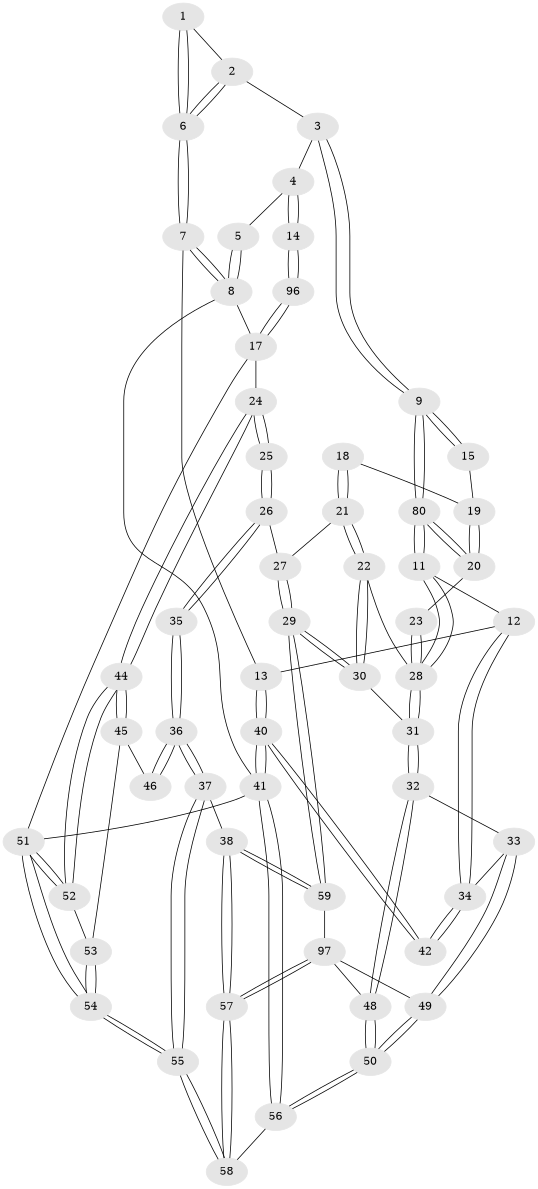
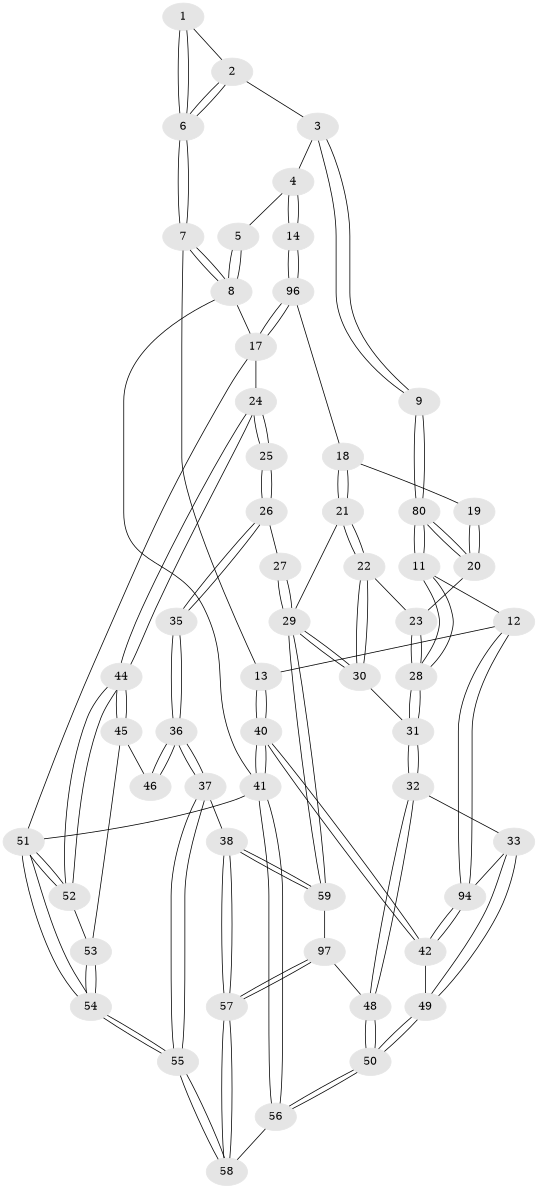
none -> (318, 374)
(468, 457) -> none
(312, 539) -> (316, 567)
(384, 624) -> (390, 594)
(465, 897) -> (465, 897)
(366, 975) -> (425, 979)
